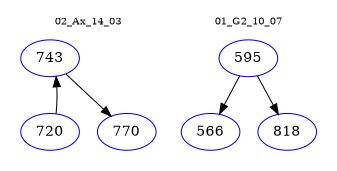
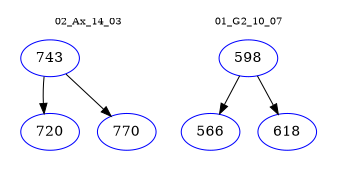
(248, 58) -> (248, 58)
(57, 100) -> (43, 90)
(287, 132) -> (287, 132)
